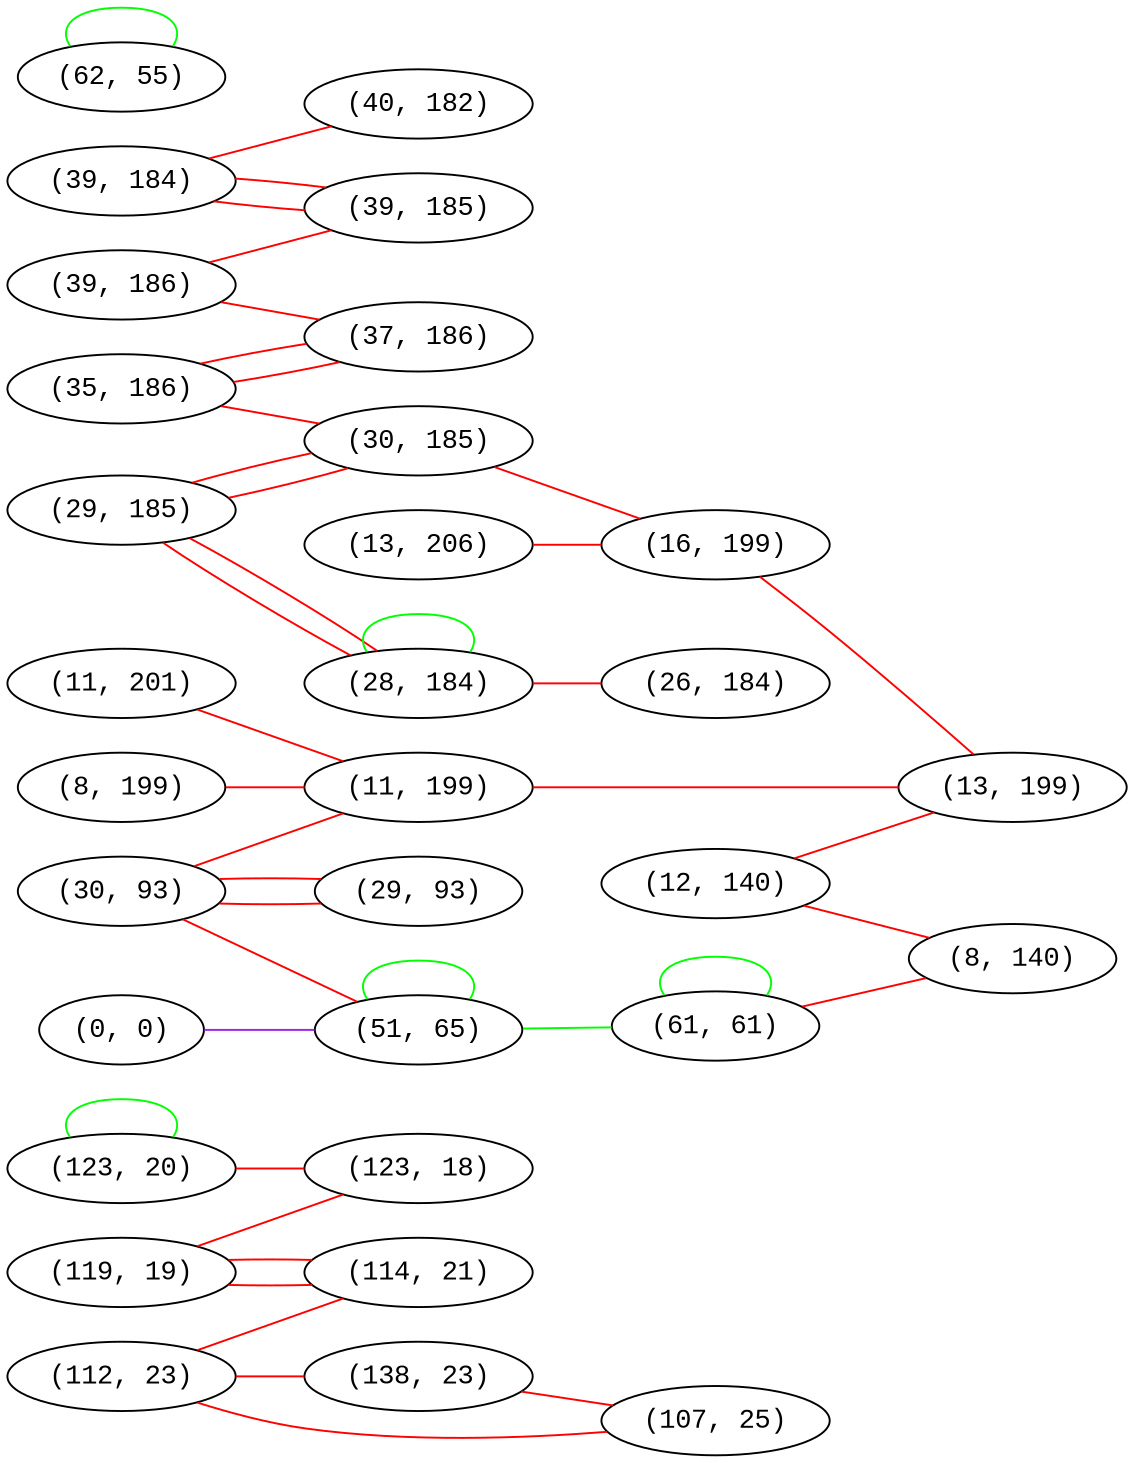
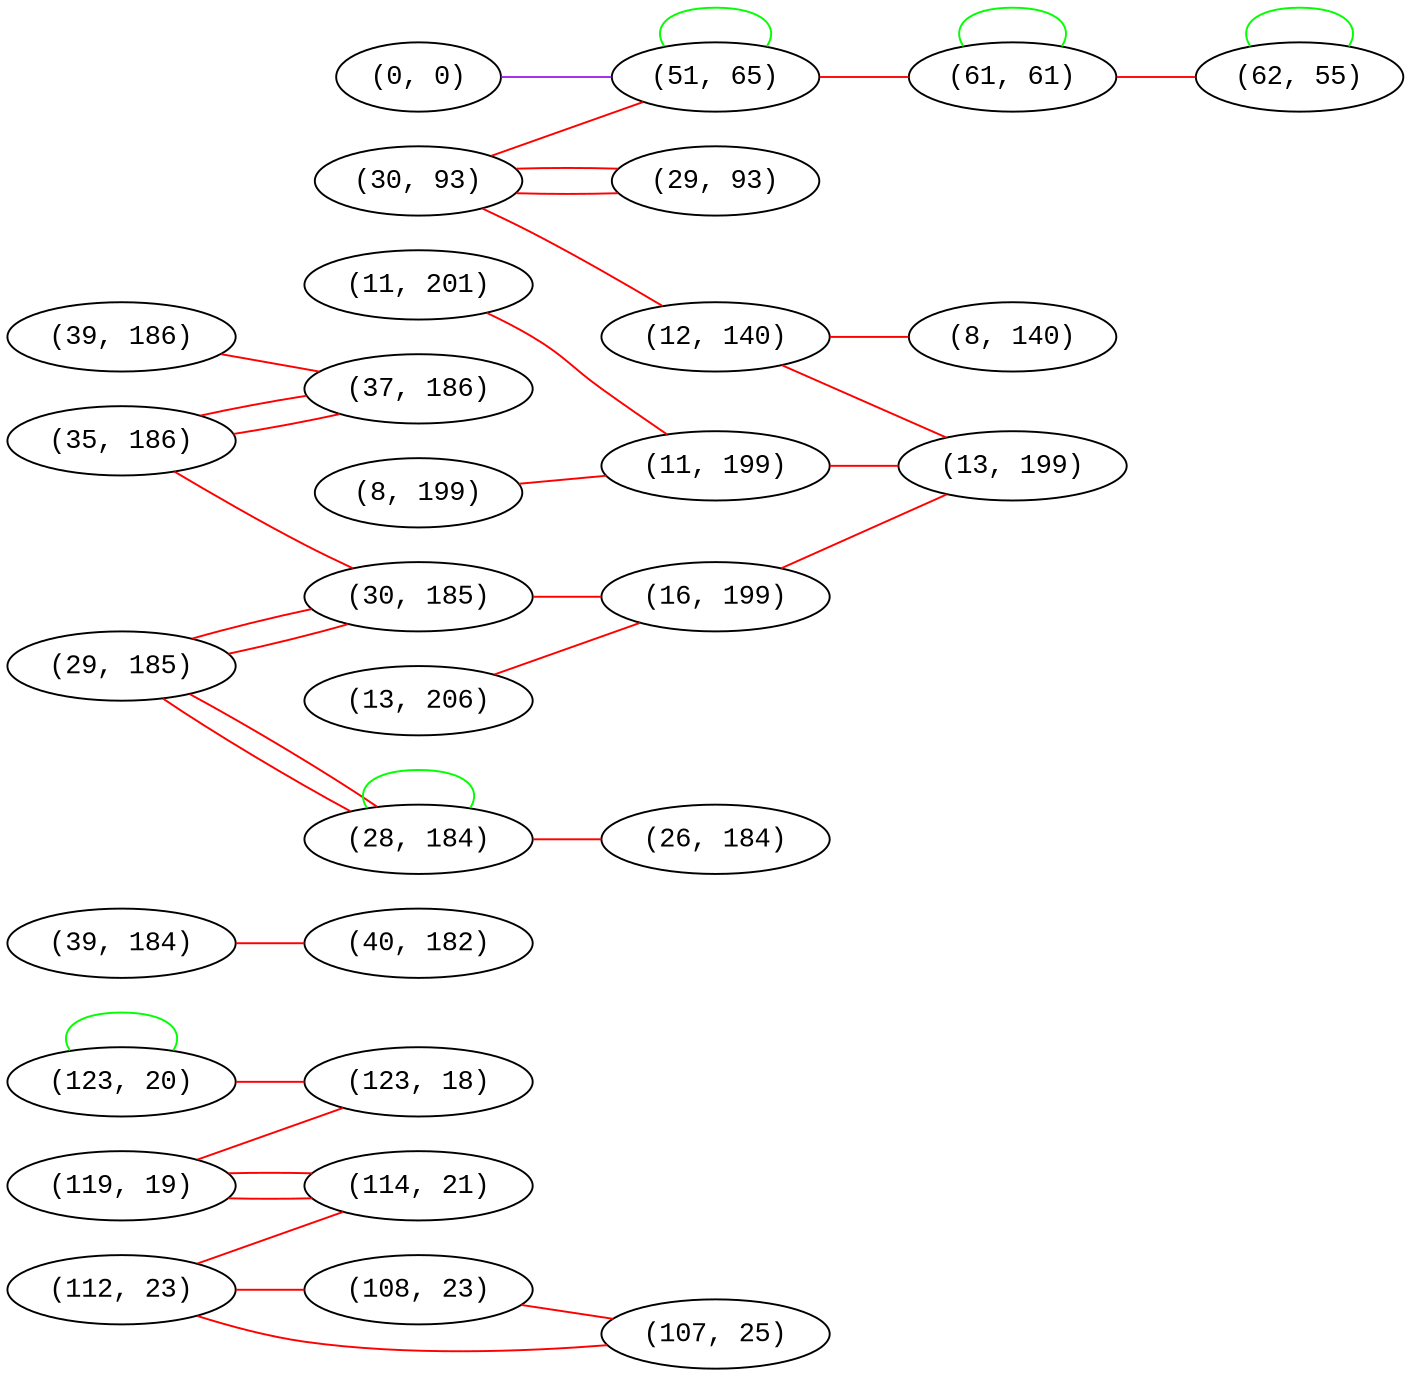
(419, 208) -> none
(269, 840) -> (574, 255)
(864, 992) -> (1156, 77)
(567, 1028) -> (864, 77)
(419, 1376) -> (419, 1290)
